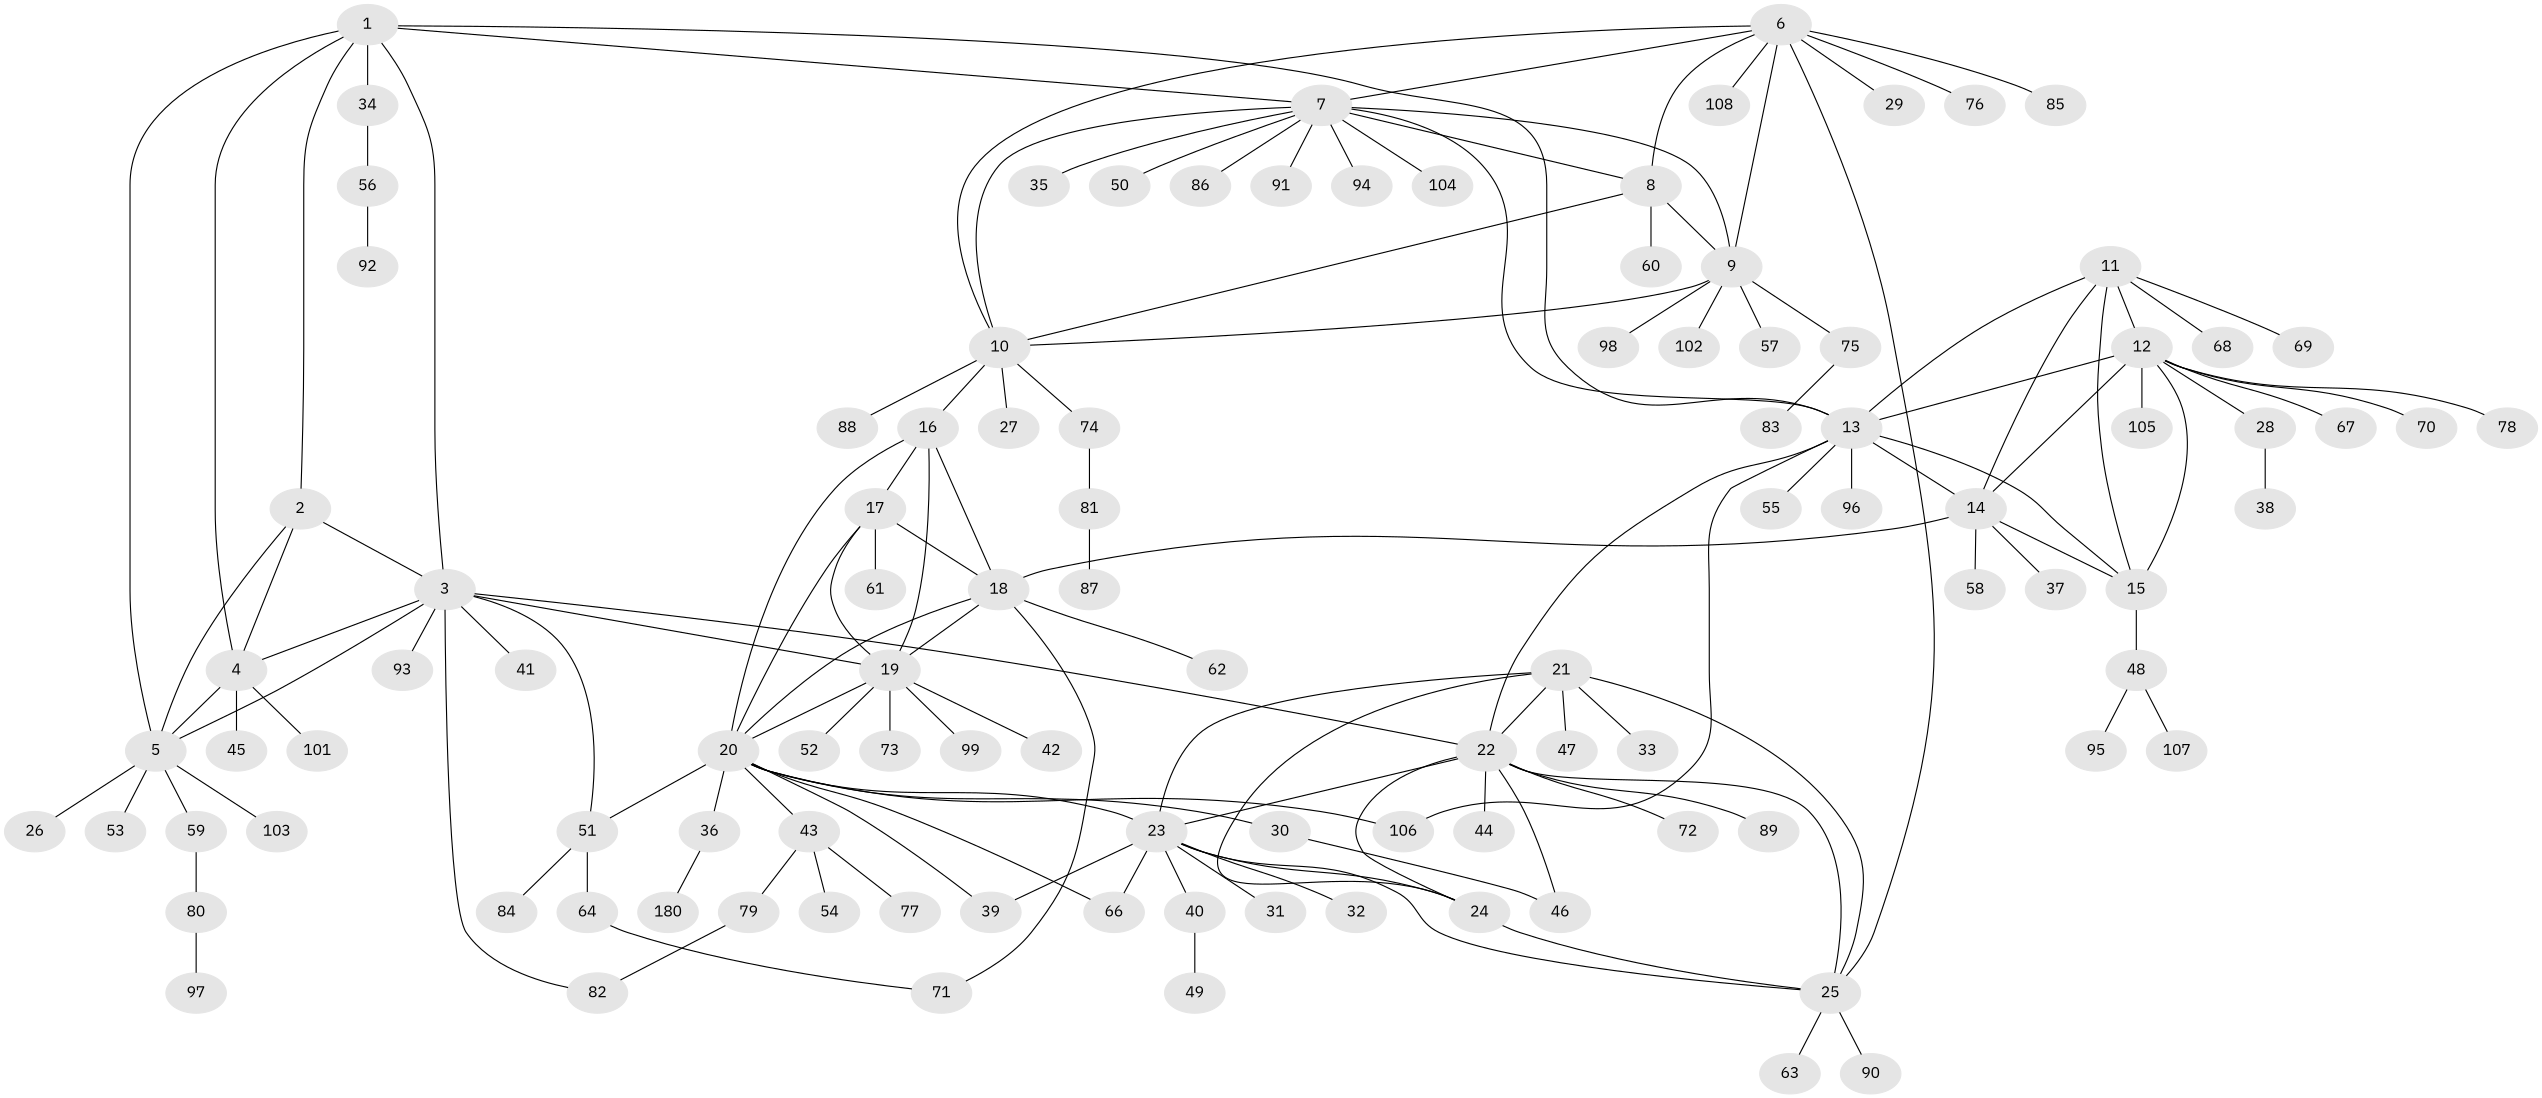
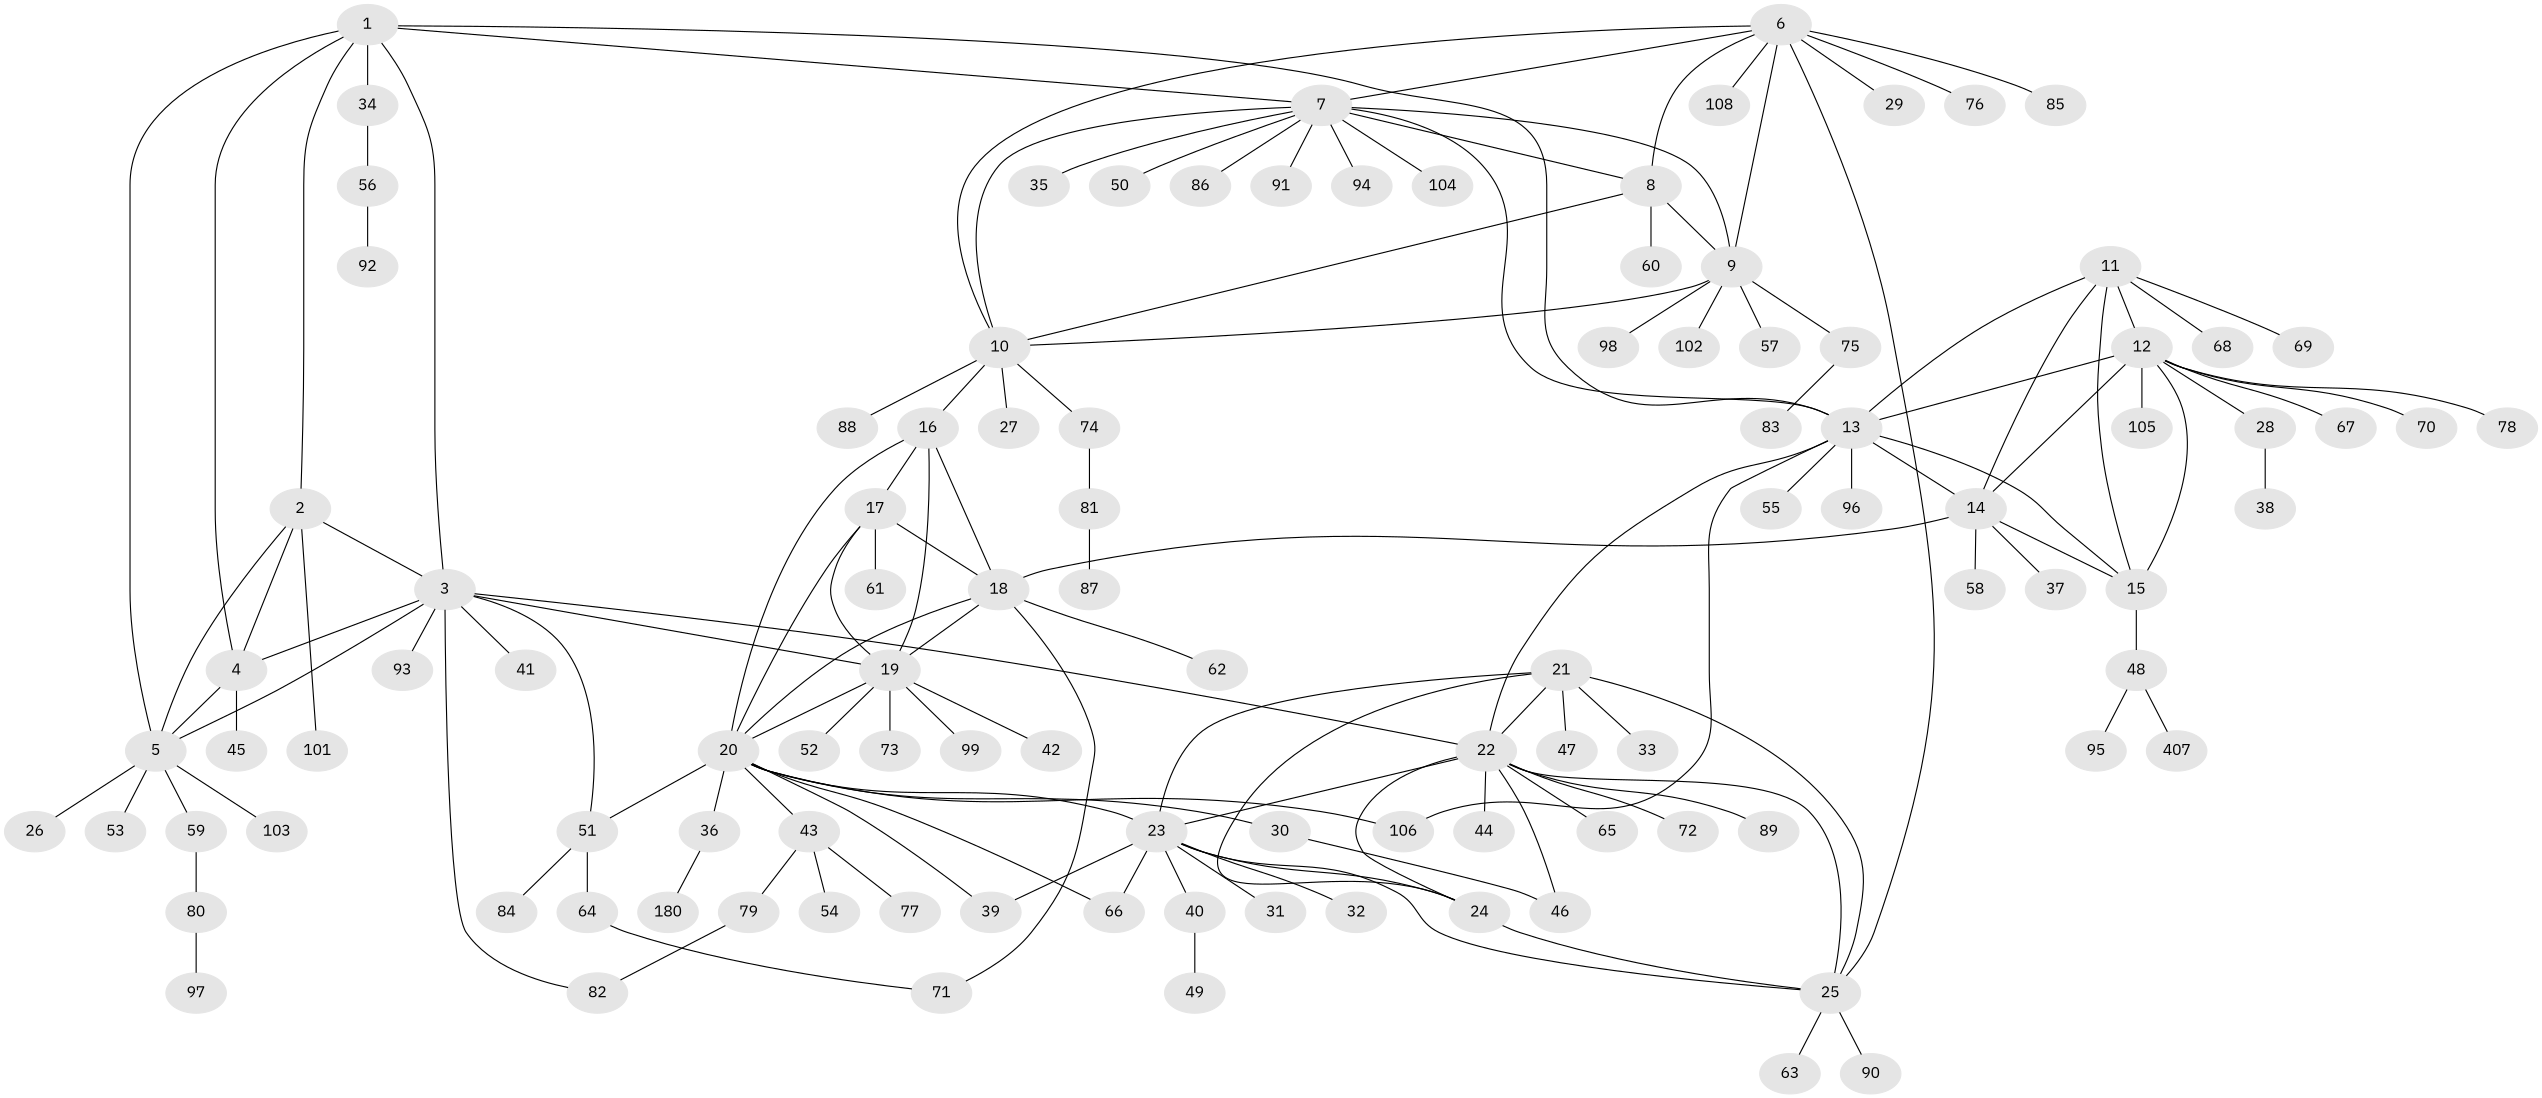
(277, 710) -> (309, 630)
(2177, 751) -> (2177, 751)
none -> (1607, 832)
